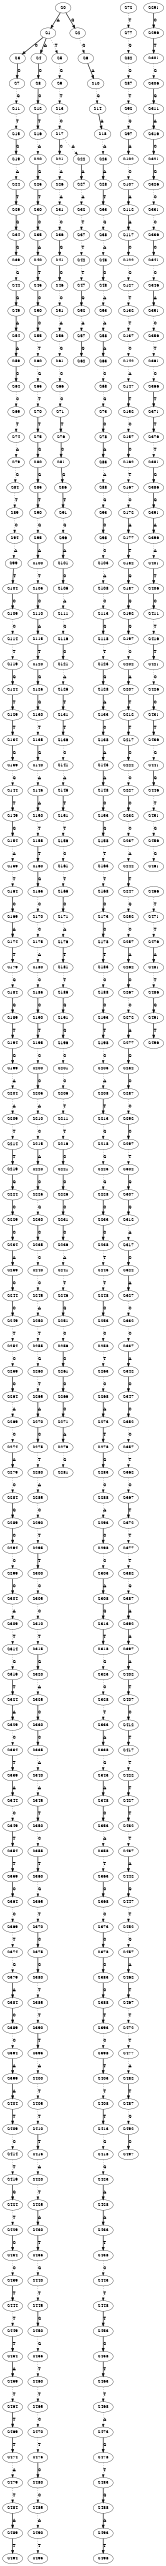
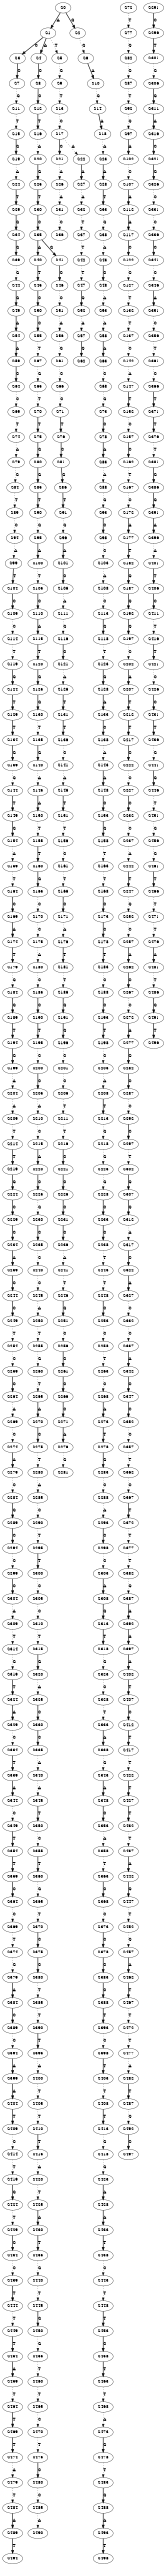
(60, 246) -> (48, 247)
(38, 361) -> (38, 361)
(103, 751) -> (103, 751)
none -> (154, 878)
(38, 2559) -> none
